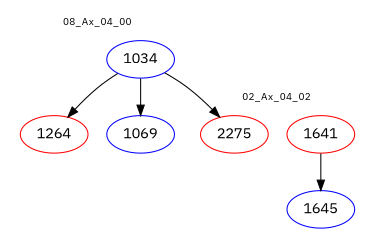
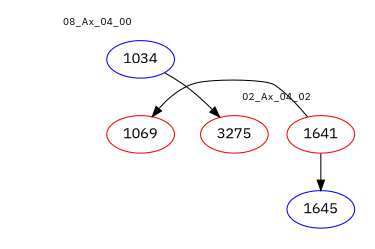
(141, 92) -> (236, 80)
(54, 134) -> none
(141, 134) -> (141, 134)
(234, 134) -> (234, 134)
